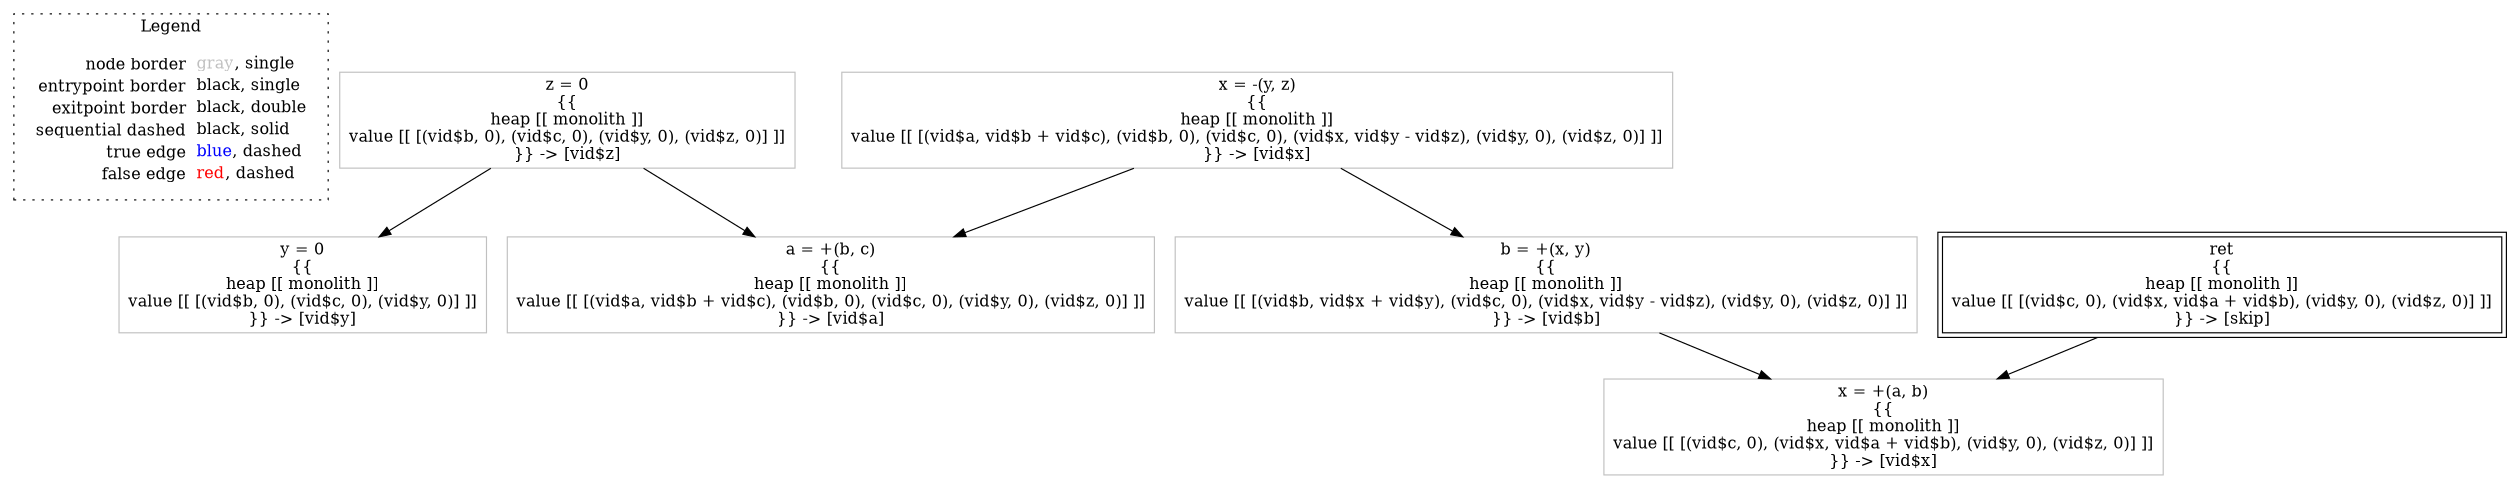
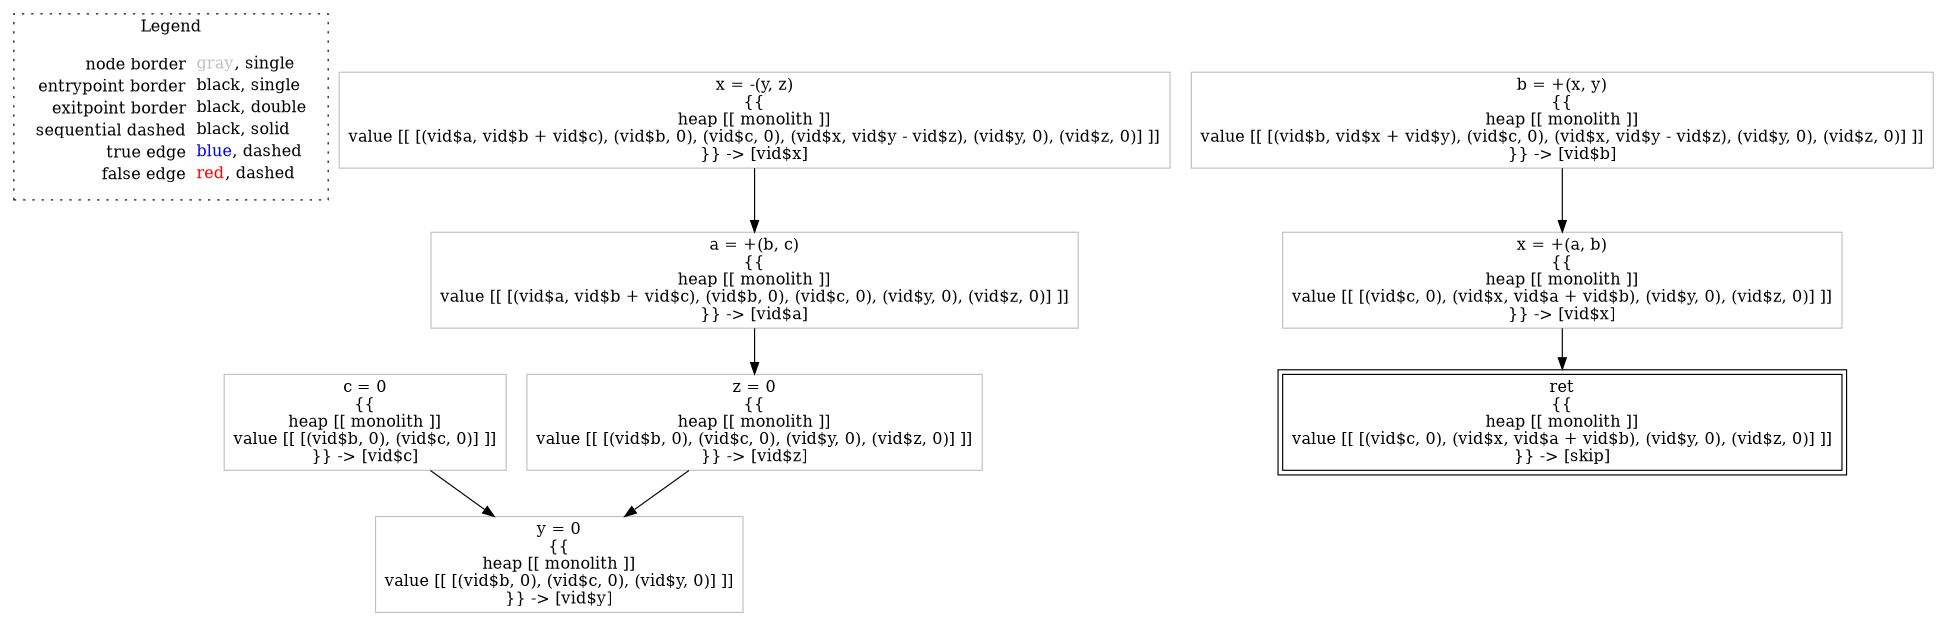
(694, 199) -> (755, 345)
(1397, 200) -> none
(2053, 356) -> (1562, 343)
none -> (365, 422)
